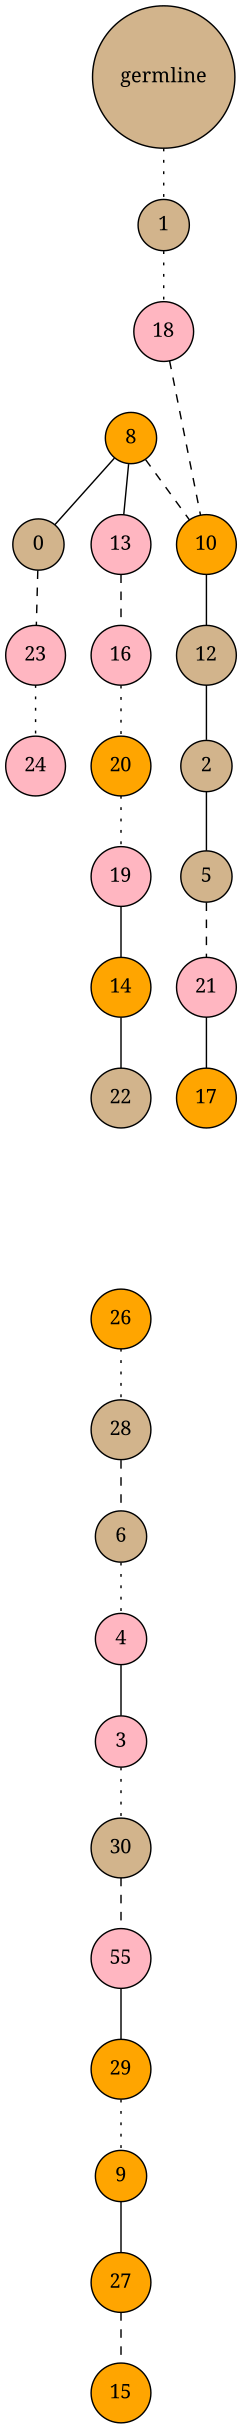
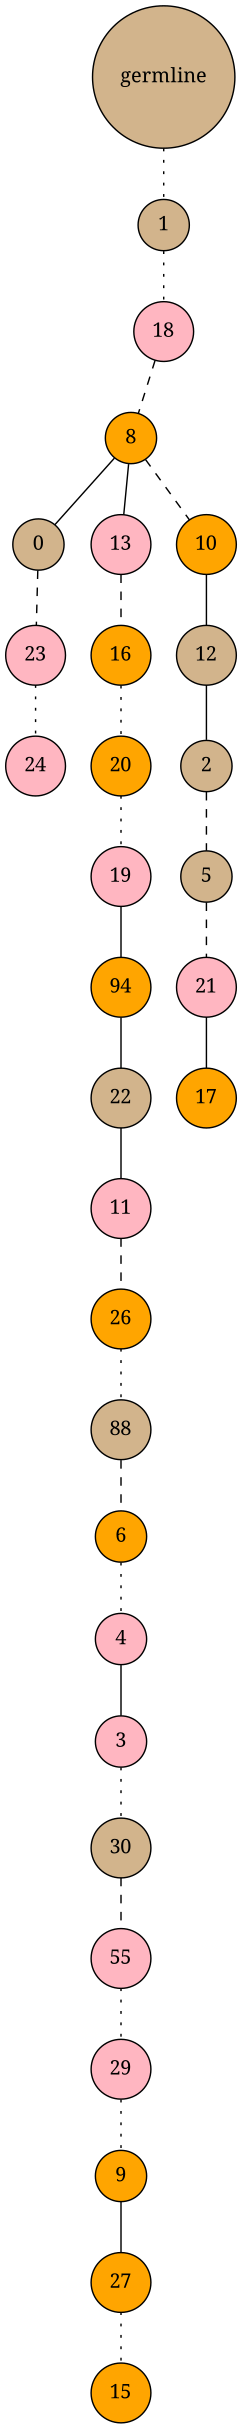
(185, 438) -> (147, 387)
(121, 655) -> (121, 655)
(206, 821) -> (206, 821)
(121, 987) -> (121, 987)
none -> (121, 1209)
(121, 1430) -> (121, 1430)
(121, 1537) -> (121, 1537)
(121, 2014) -> (121, 2014)
(121, 2069) -> (121, 2069)
(121, 2338) -> (121, 2338)
